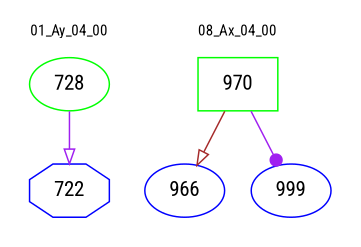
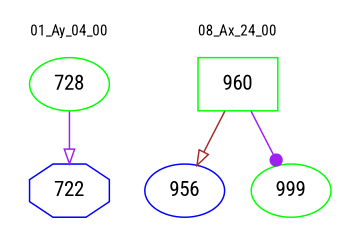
(238, 32) -> (238, 32)
(238, 84) -> (238, 84)
(185, 191) -> (185, 191)
(291, 191) -> (291, 191)
